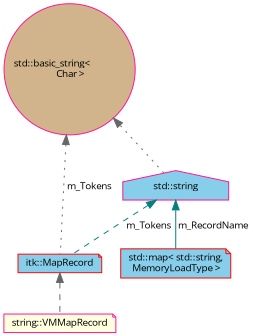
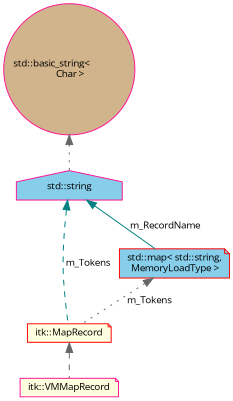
(63, 199) -> (114, 304)
(60, 263) -> (69, 333)
(60, 323) -> (69, 388)
